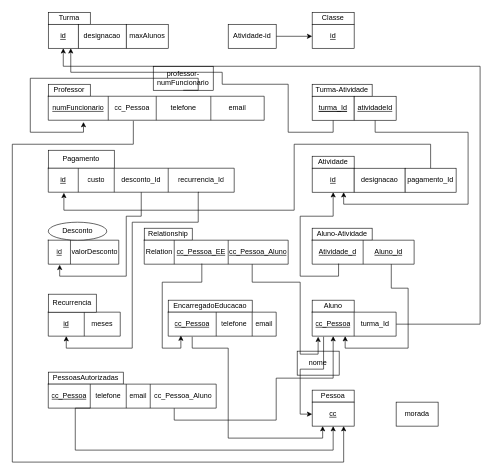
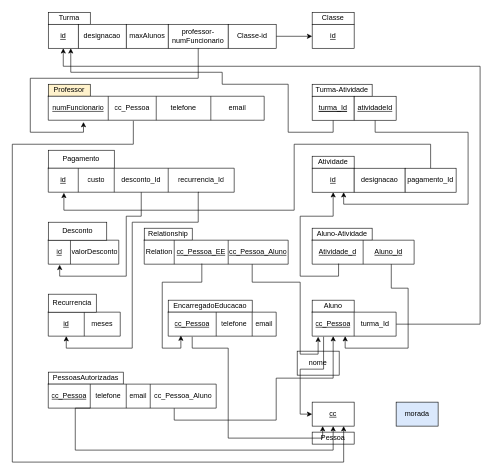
(252, 36) -> (252, 36)
(183, 78) -> (198, 36)
(69, 90) -> (69, 90)
(78, 231) -> (78, 231)
(333, 396) -> (333, 438)
(417, 414) -> (417, 414)
